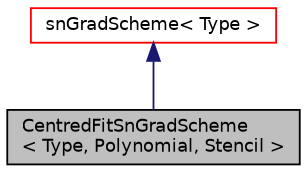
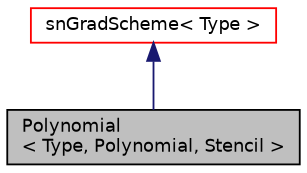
(154, 137) -> (154, 137)
